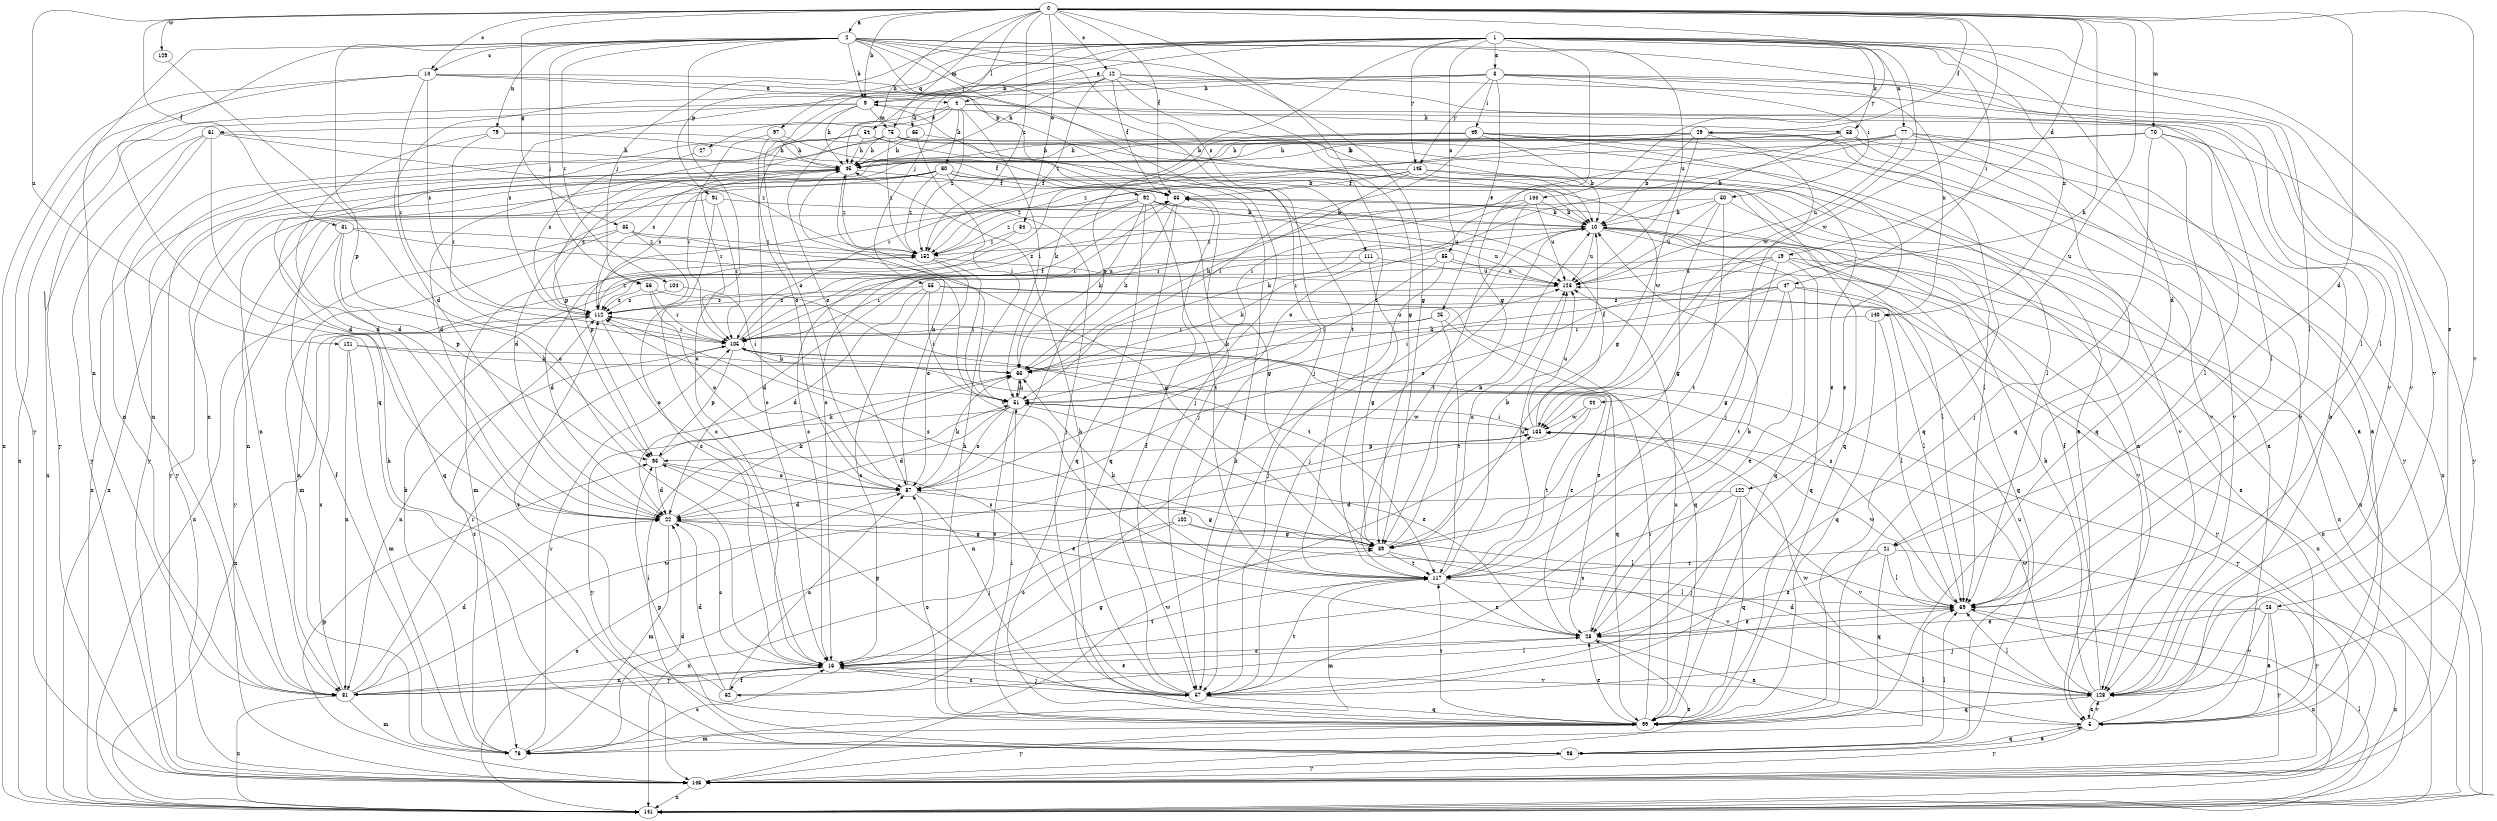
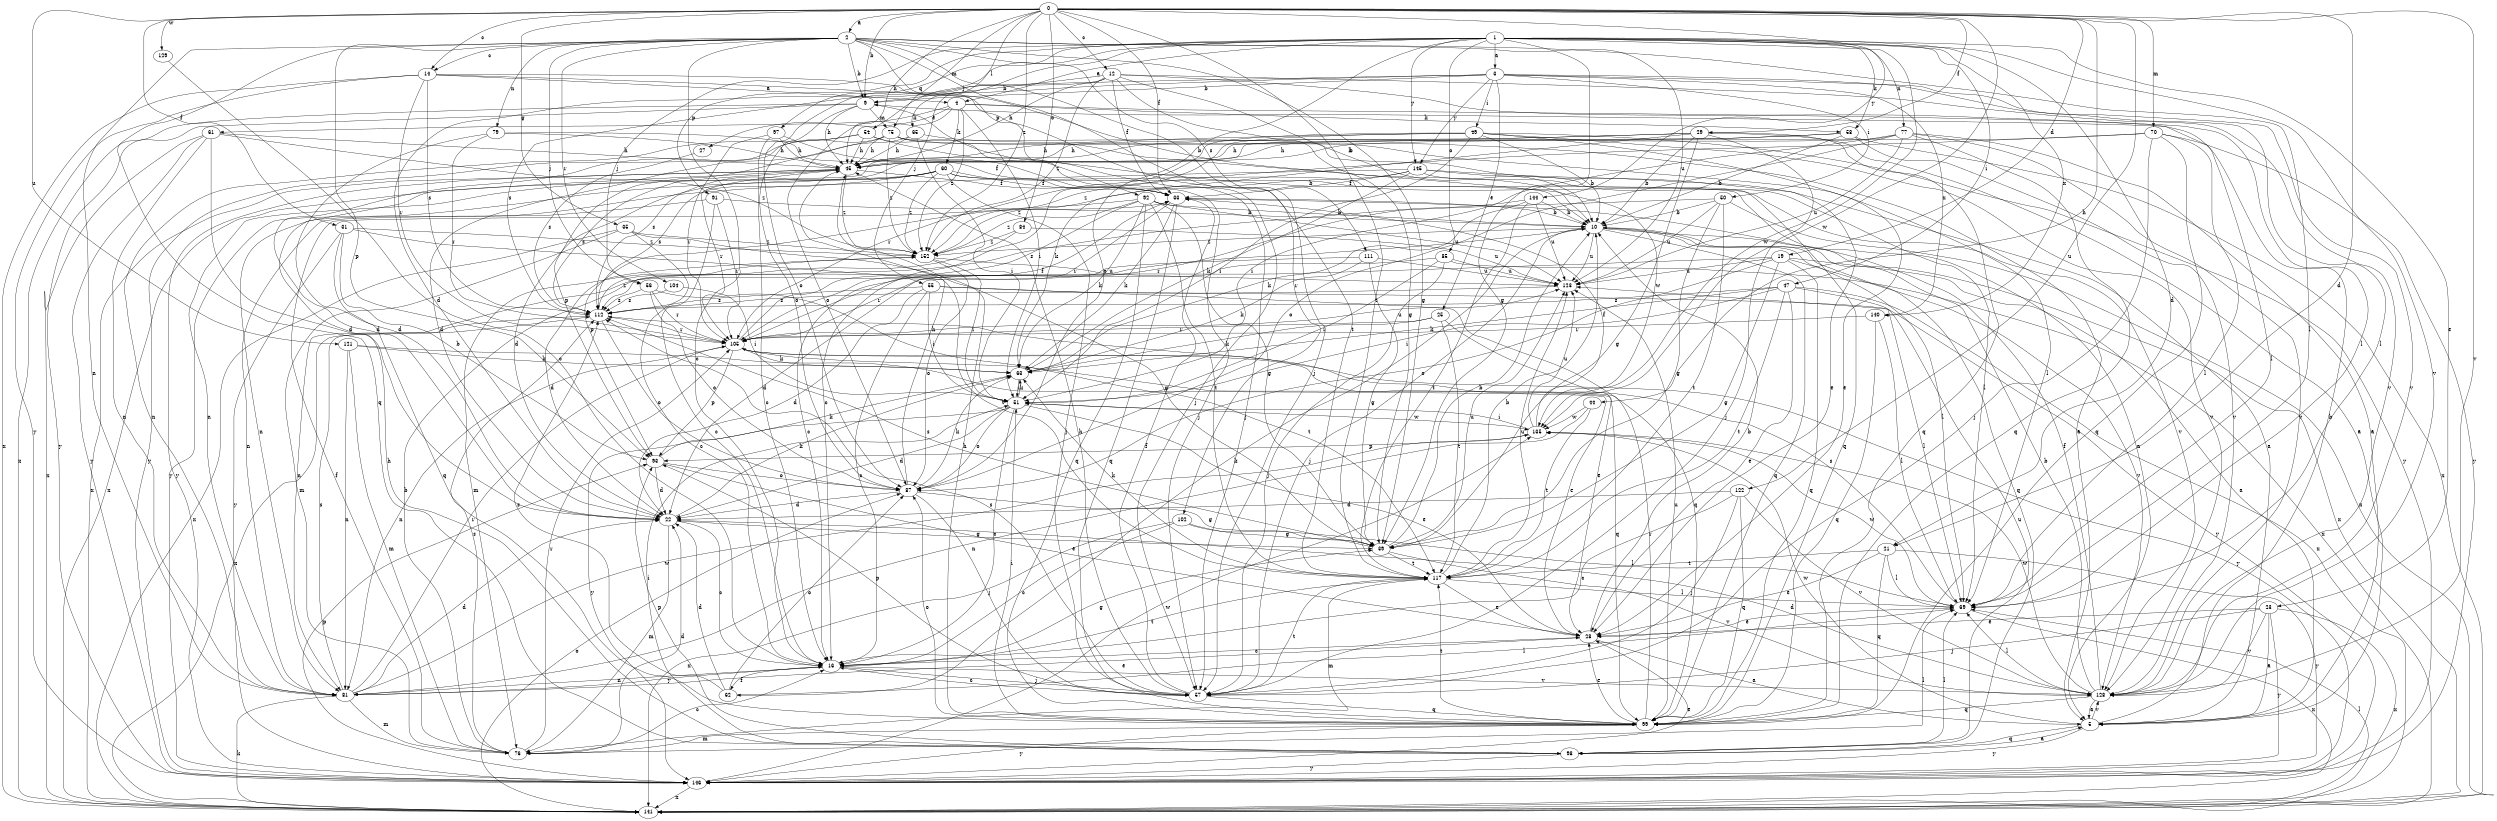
(458, 345) -> (458, 345)
(238, 754) -> (238, 754)
